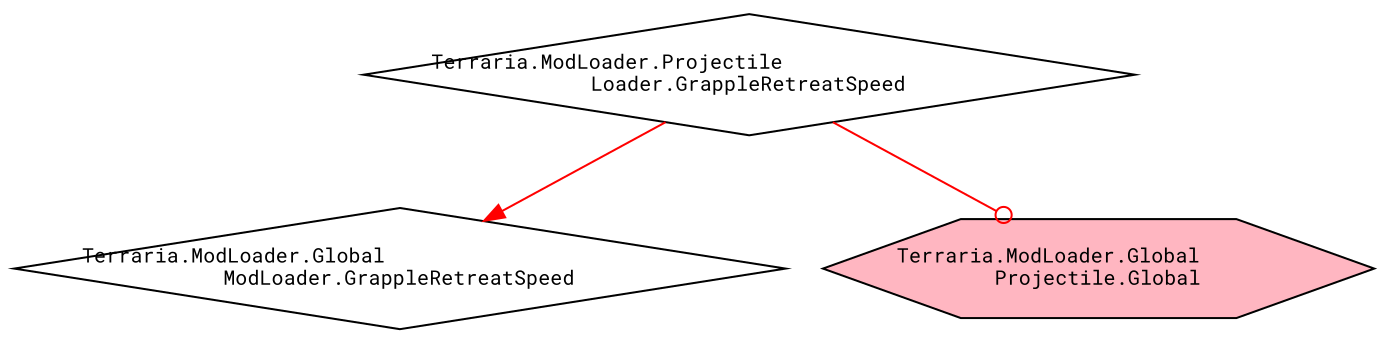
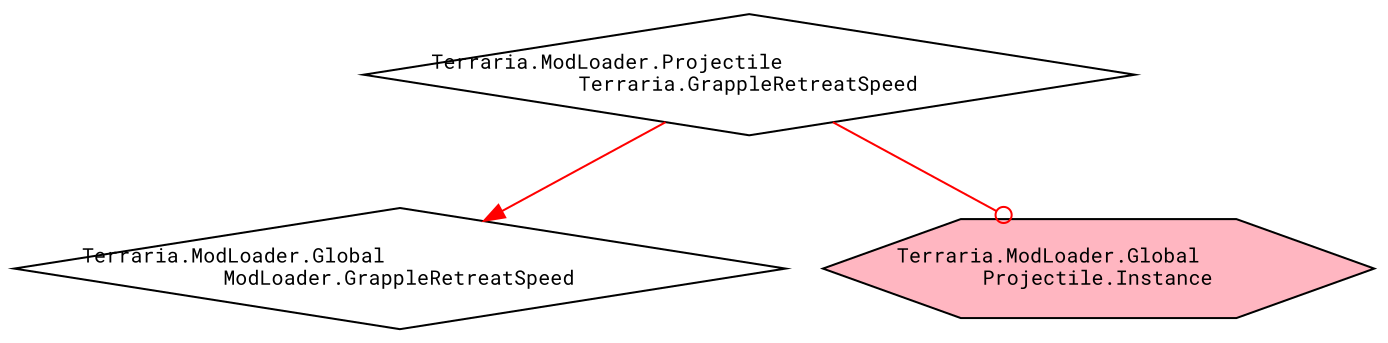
(749, 75) -> (749, 75)
(1099, 269) -> (1099, 269)
